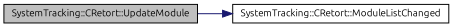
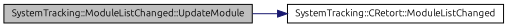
(101, 14) -> (128, 14)
